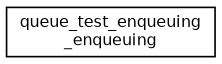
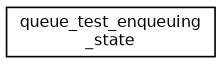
(111, 32) -> (111, 32)
